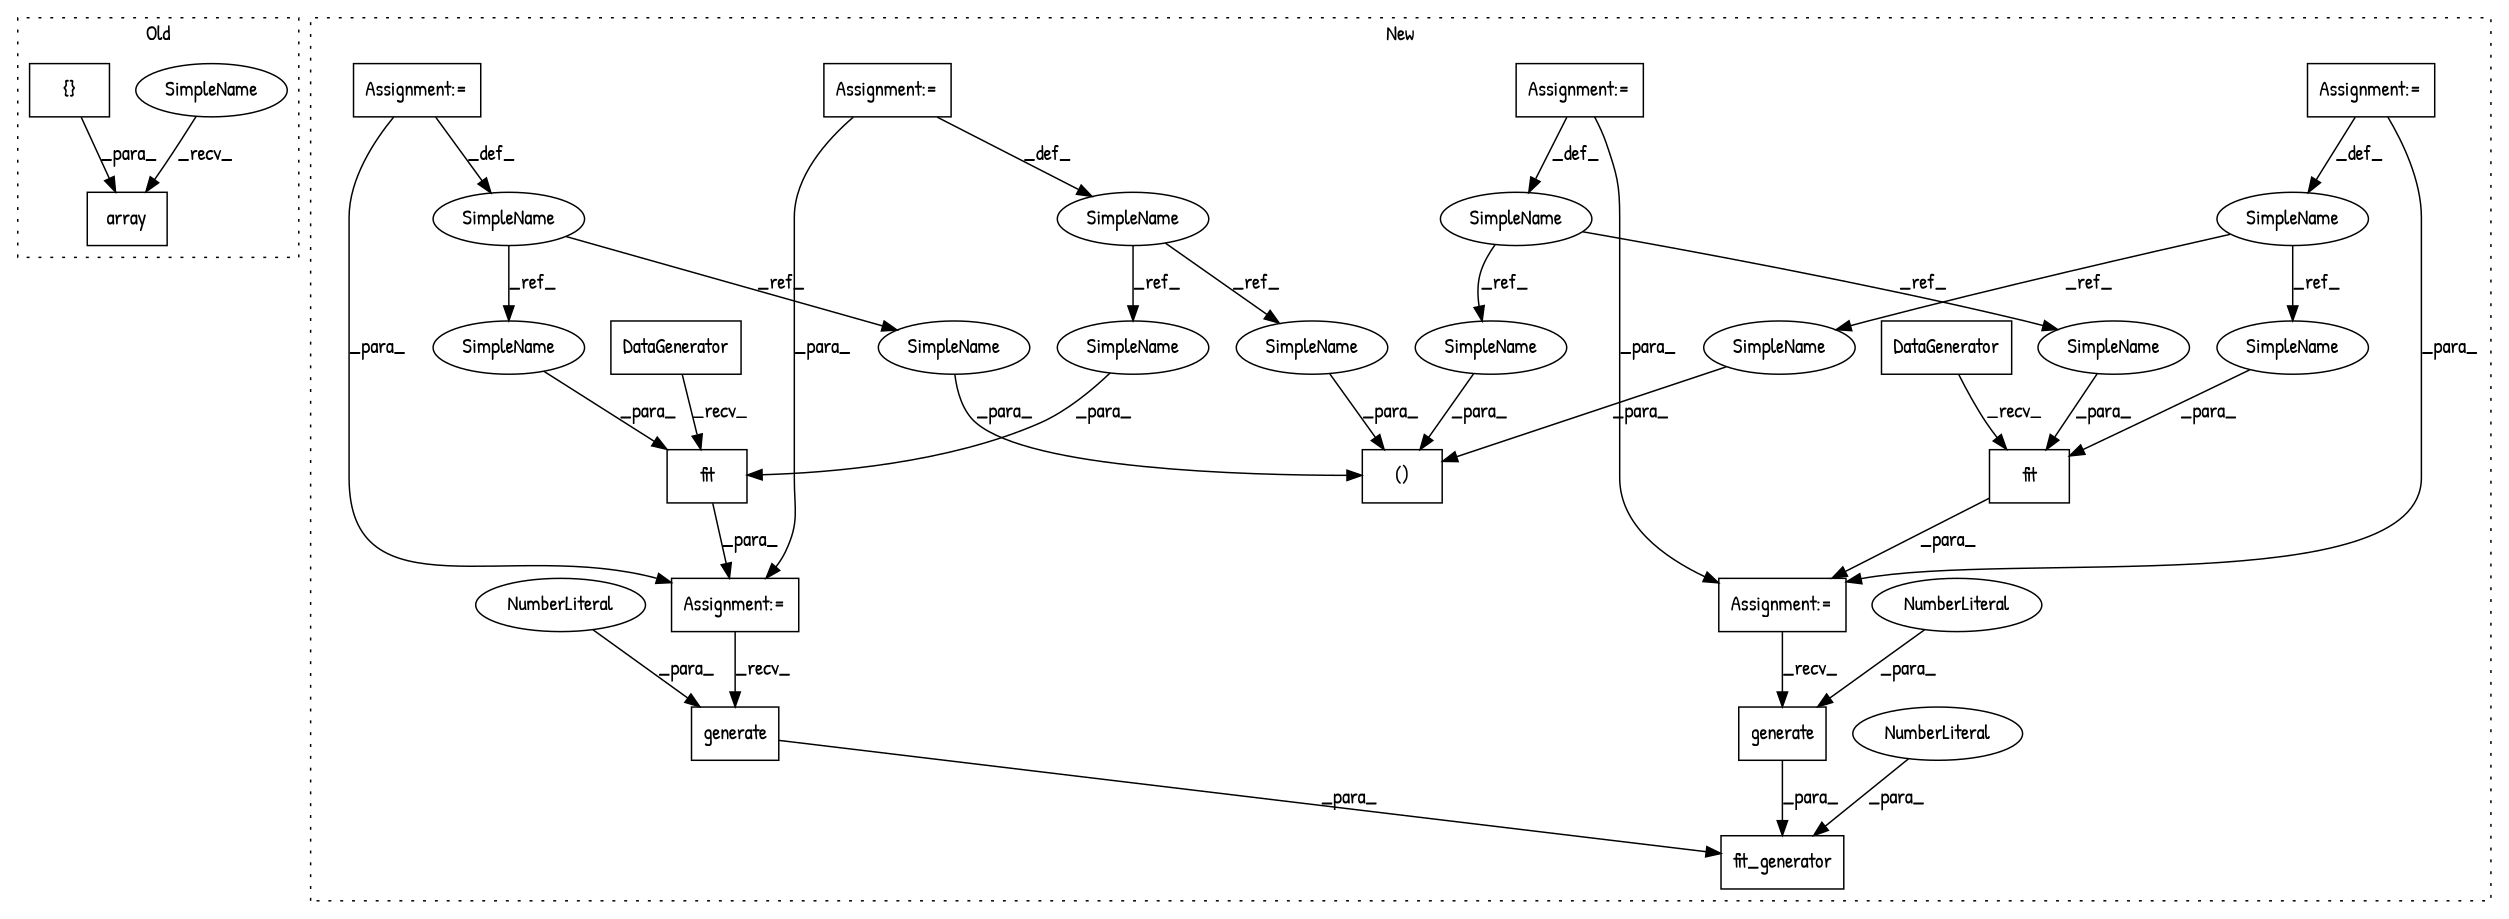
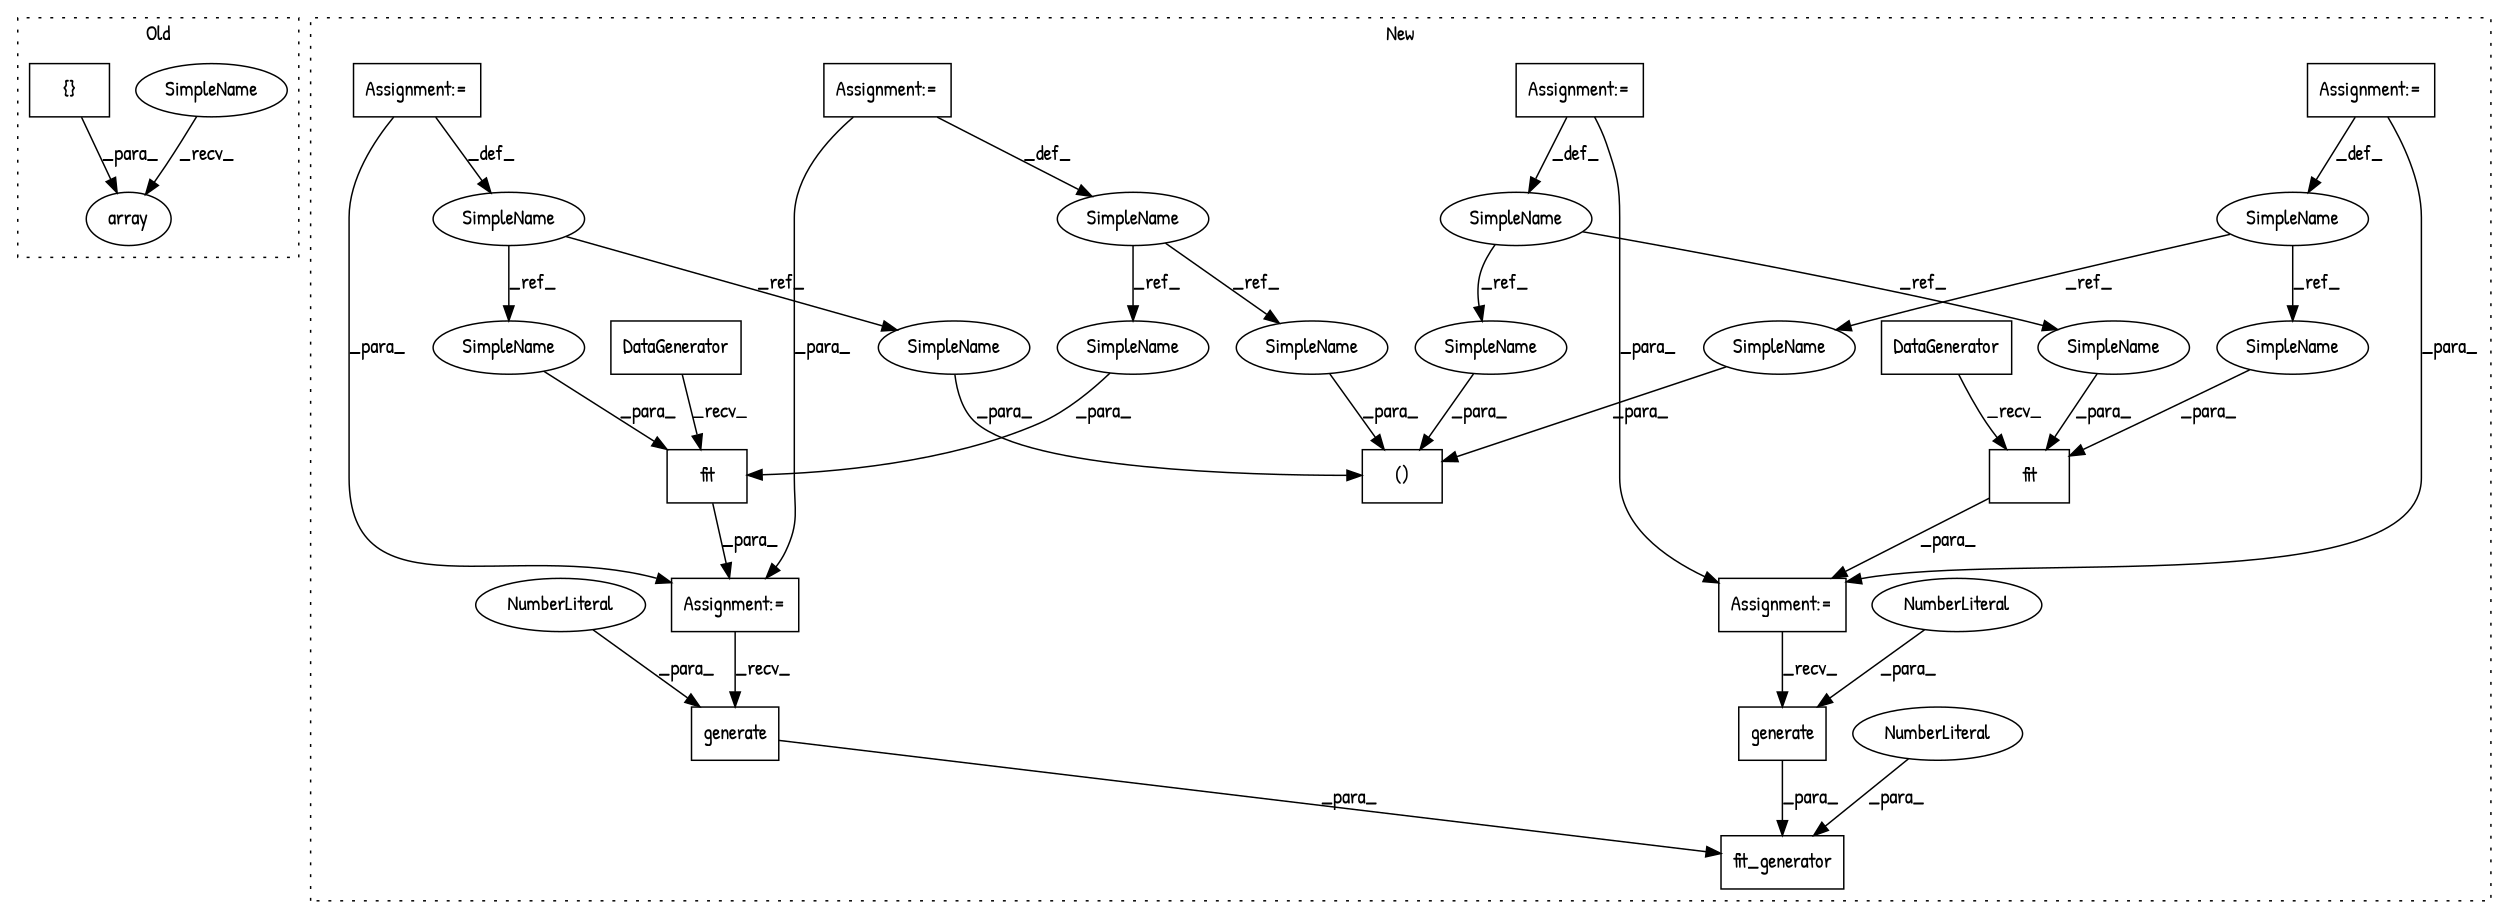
(127, 219) -> (129, 219)
